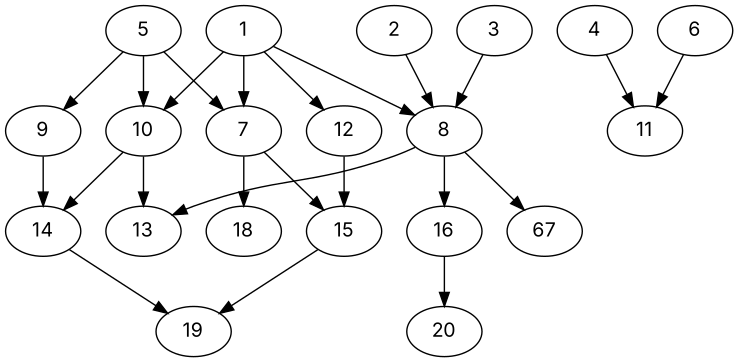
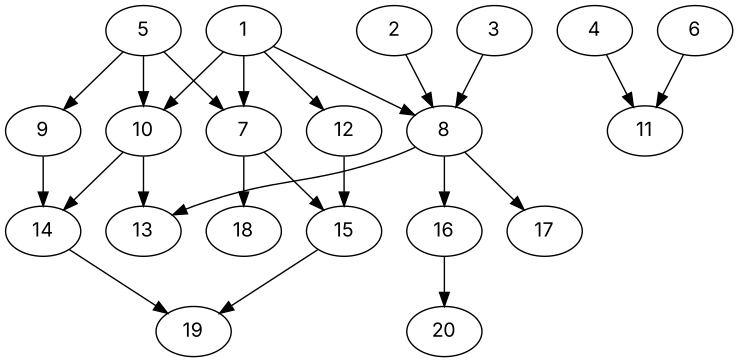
(545, 231) -> (545, 231)
